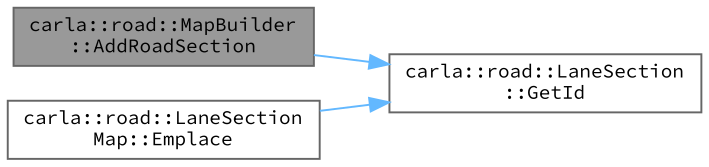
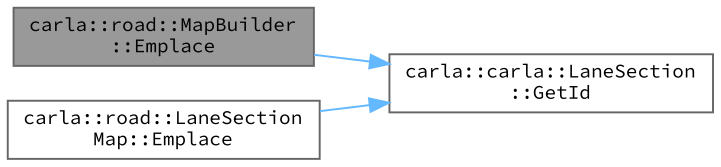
(164, 37) -> (164, 37)
(545, 83) -> (551, 83)
